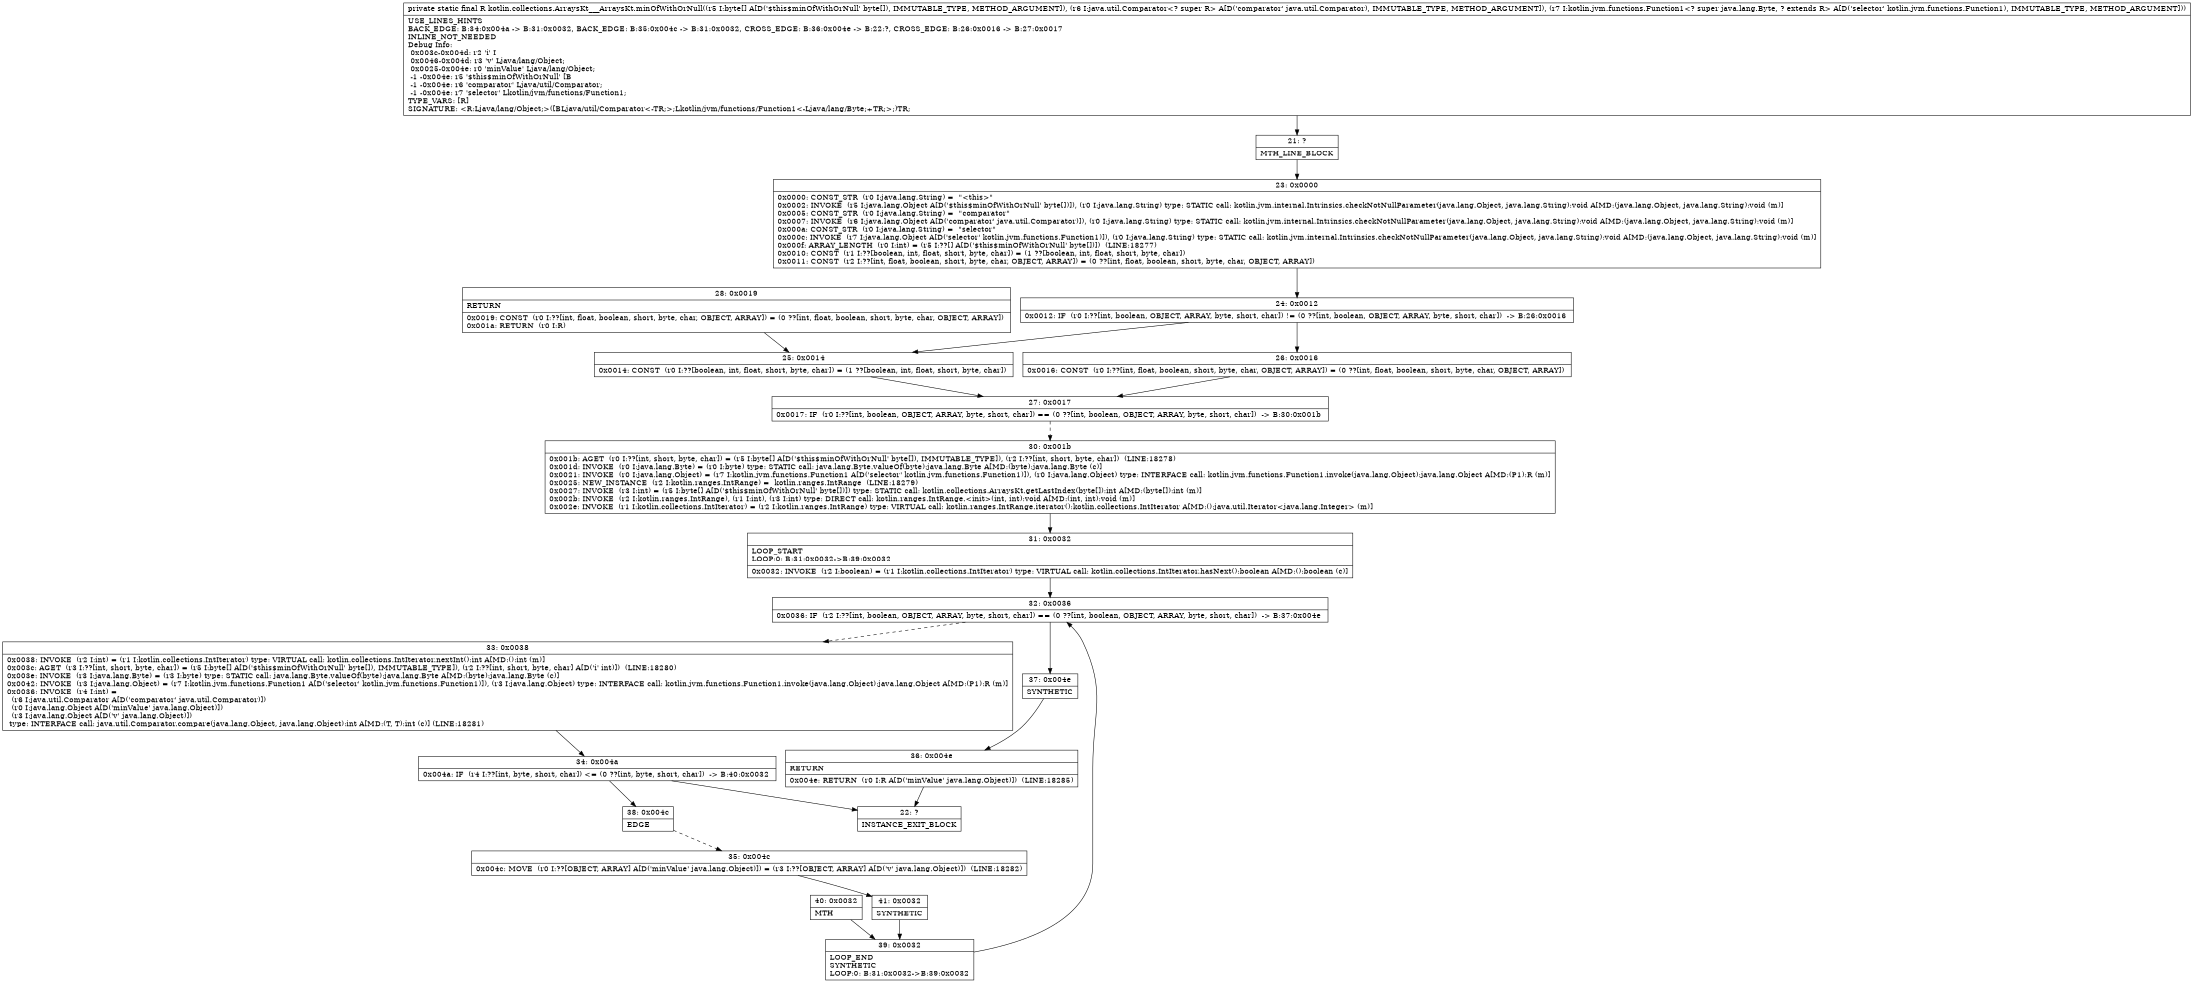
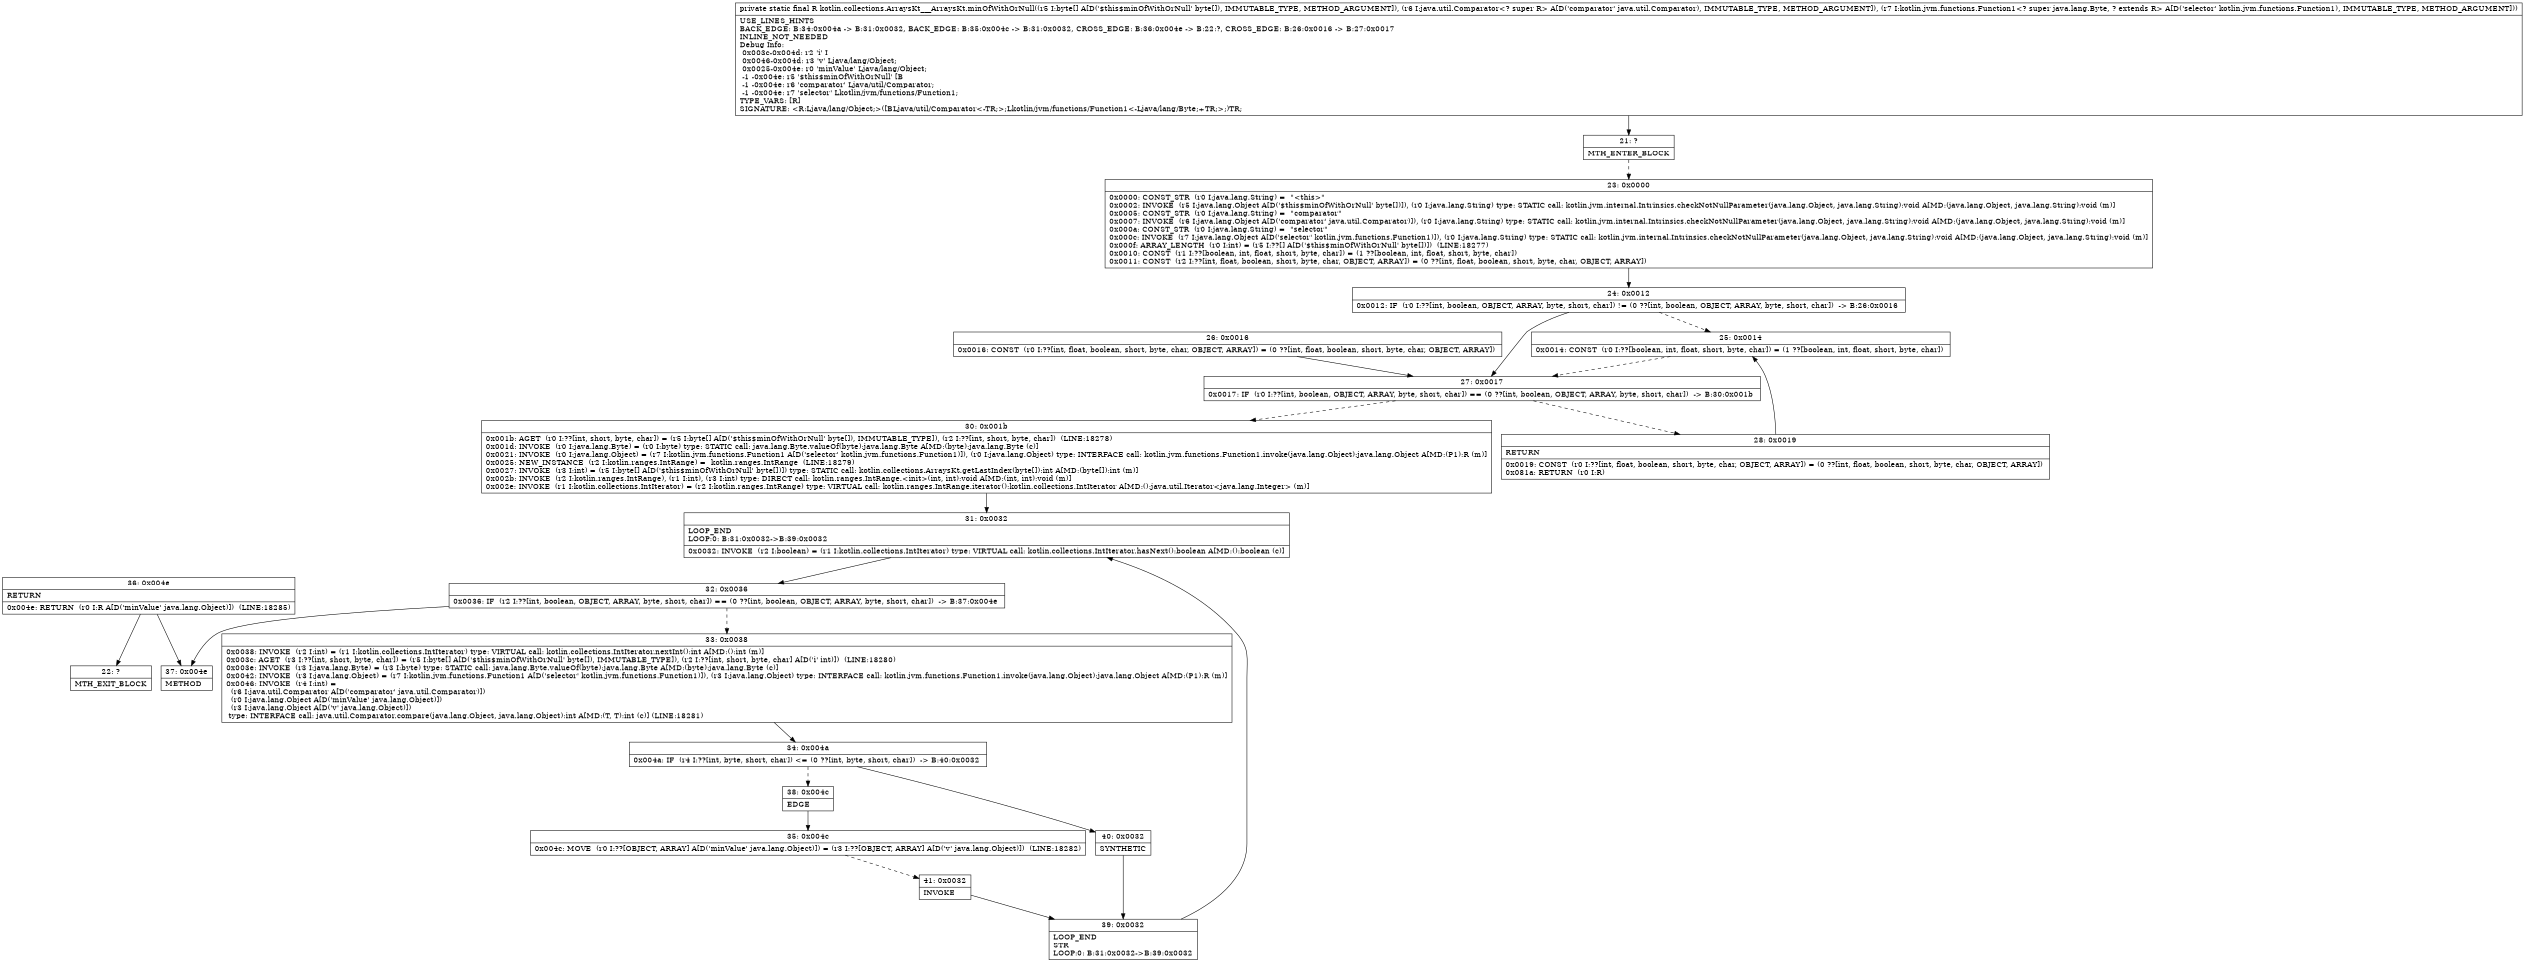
(1297, 153) -> (1629, 153)
(1297, 167) -> (1629, 167)
(518, 326) -> (1557, 473)
(1297, 335) -> (1525, 334)
(1053, 337) -> (1682, 321)
(924, 386) -> (1614, 366)
none -> (1604, 417)
(777, 551) -> (710, 531)
(63, 692) -> (283, 684)
(1050, 692) -> (184, 684)
(1021, 728) -> (168, 638)
(621, 792) -> (808, 774)
(762, 795) -> (974, 797)
(1093, 822) -> (1247, 717)
(909, 825) -> (111, 684)
(695, 840) -> (808, 818)
(833, 885) -> (880, 866)
(824, 913) -> (1123, 849)
(900, 913) -> (939, 893)
(853, 966) -> (1061, 945)
